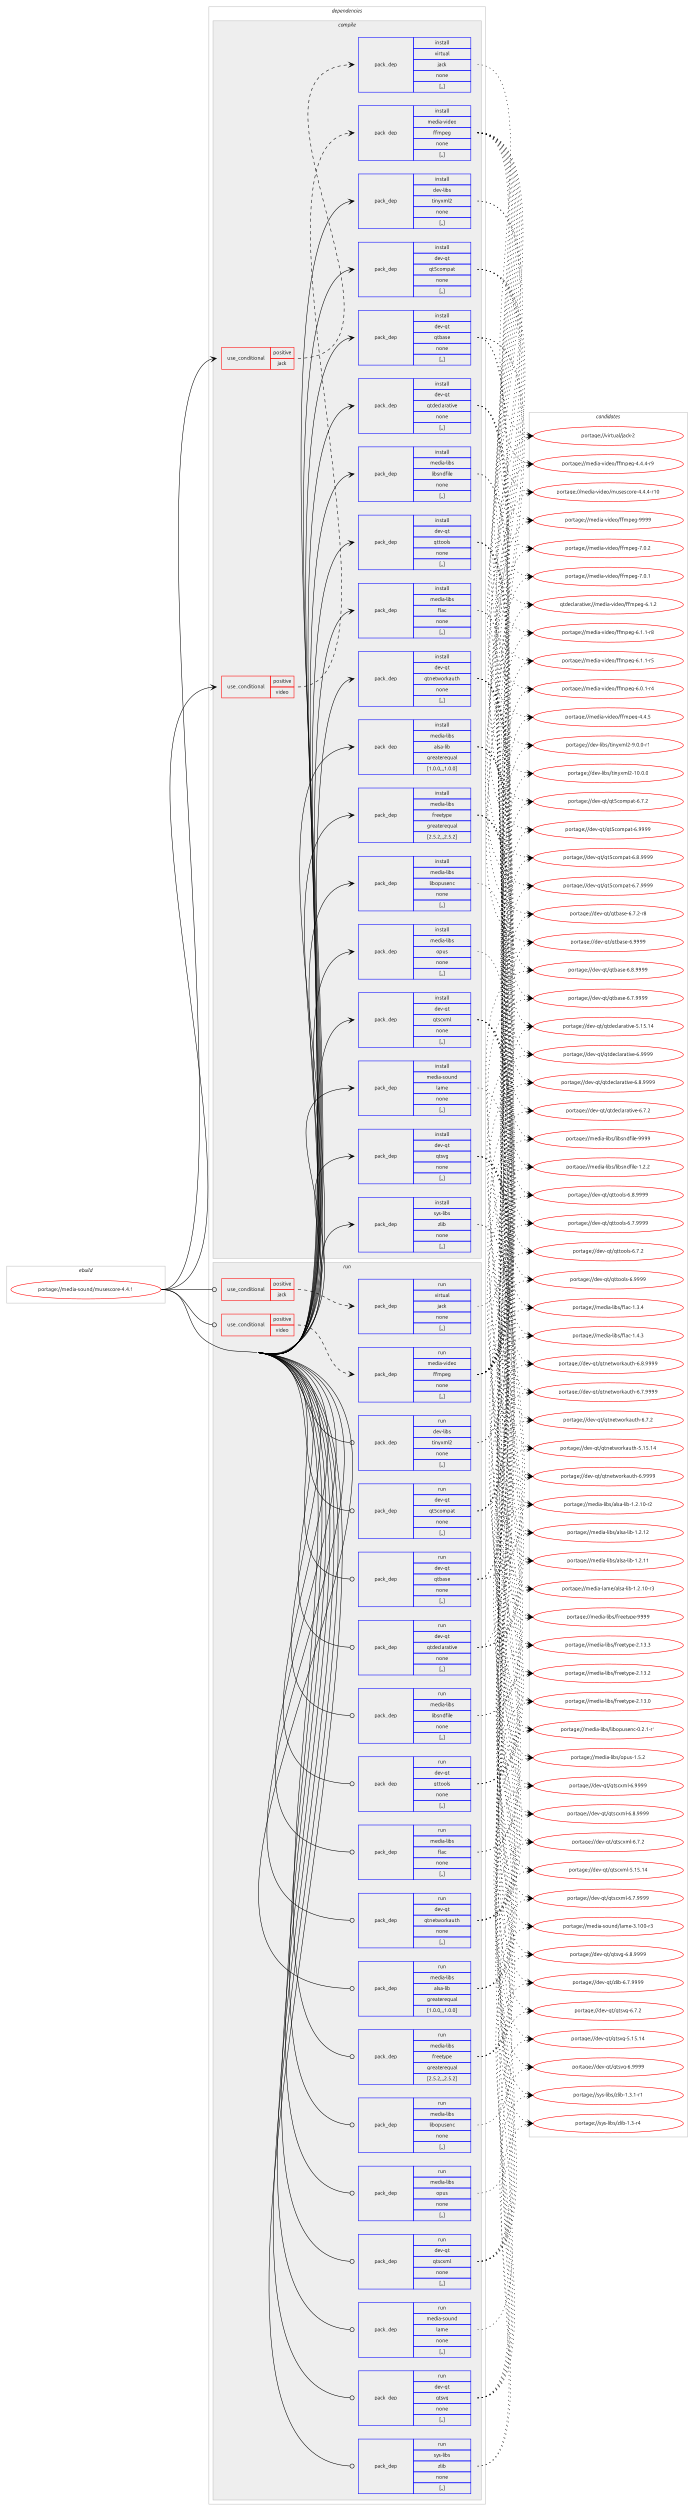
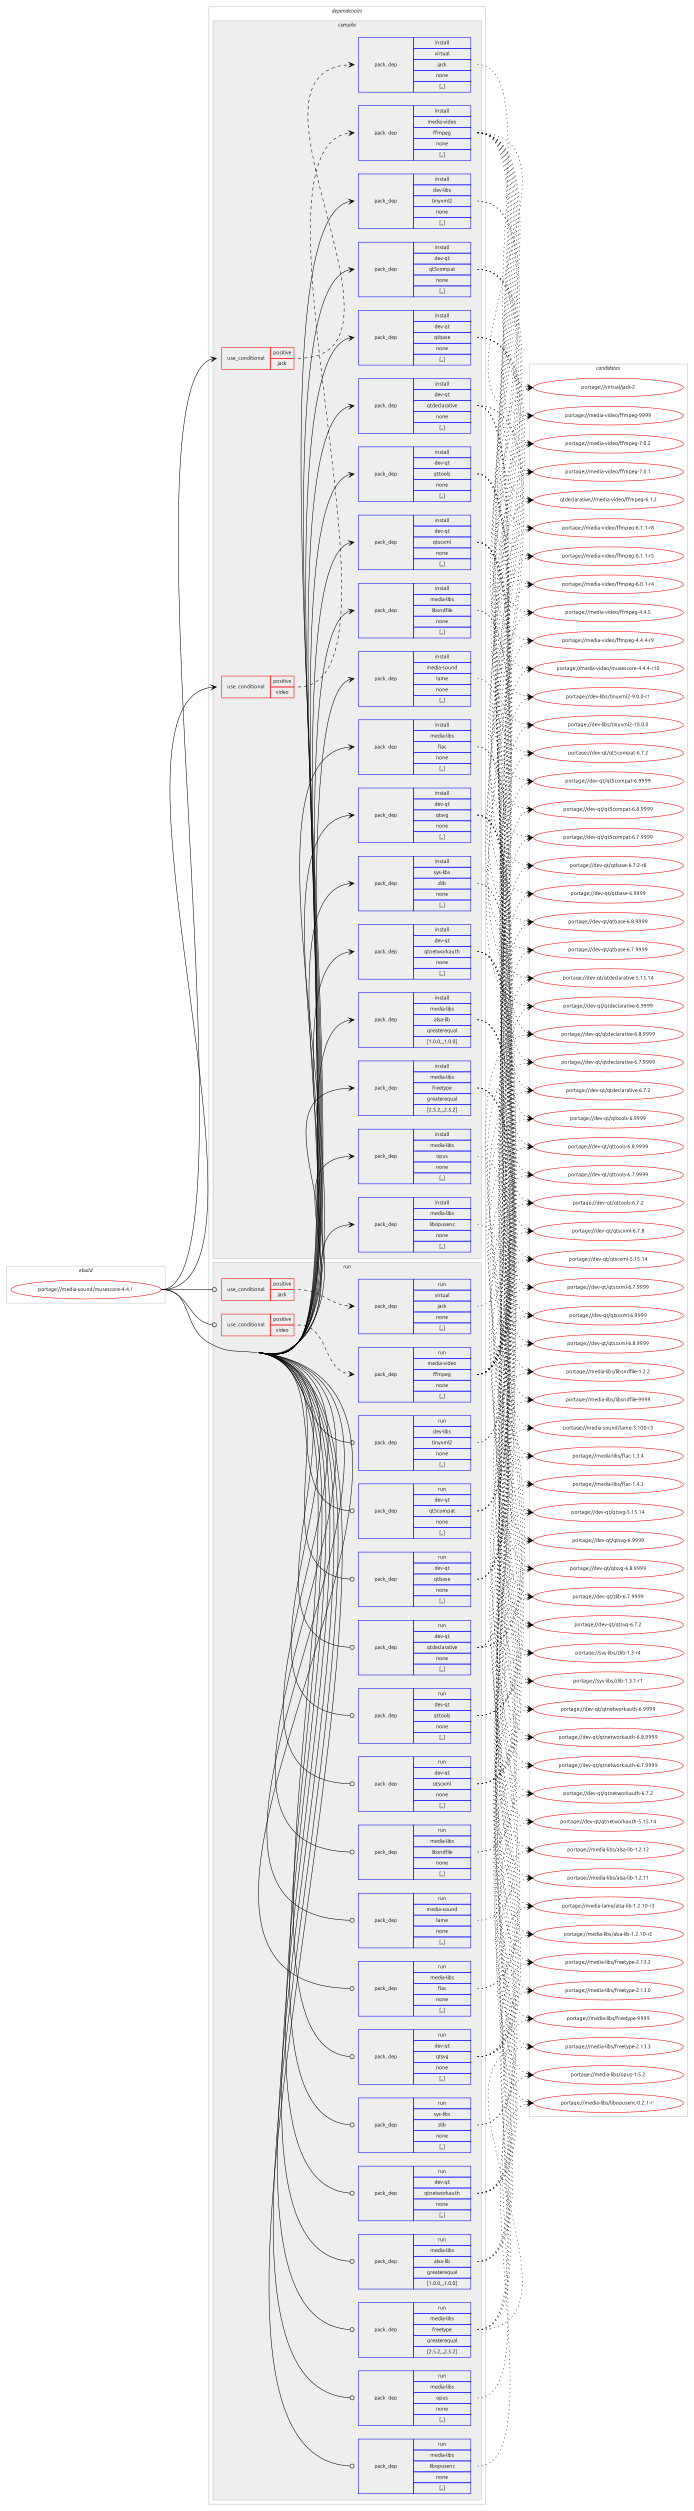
none -> (608, 1062)
(608, 1842) -> (608, 1231)
